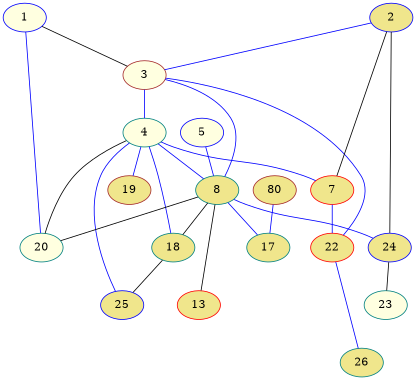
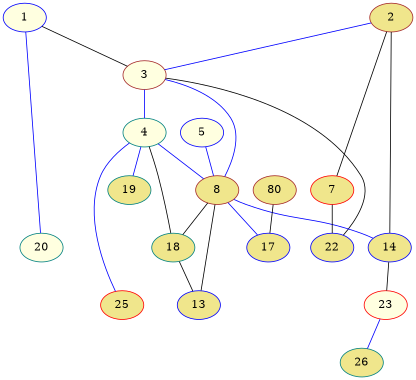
(391, 18) -> (391, 18)
(303, 123) -> (303, 123)
(238, 161) -> none
(74, 176) -> none
(162, 189) -> (162, 189)
(129, 190) -> (129, 190)
(217, 190) -> (217, 190)
(129, 219) -> none
(272, 219) -> (272, 219)
(332, 219) -> (332, 219)
(268, 248) -> (268, 248)
(332, 248) -> (332, 248)
(390, 248) -> (390, 248)
(148, 276) -> (186, 276)
(122, 305) -> (122, 305)
(199, 305) -> (199, 305)
(347, 305) -> (374, 334)
(386, 305) -> (386, 305)
